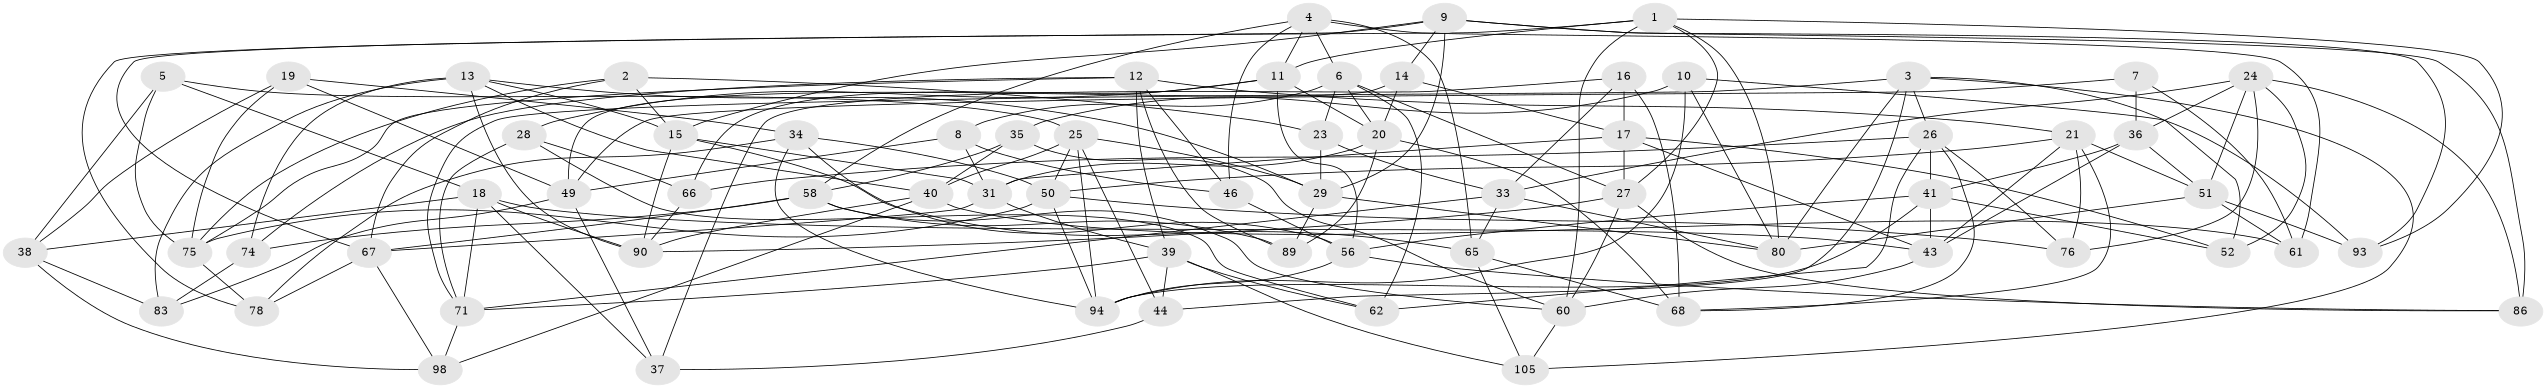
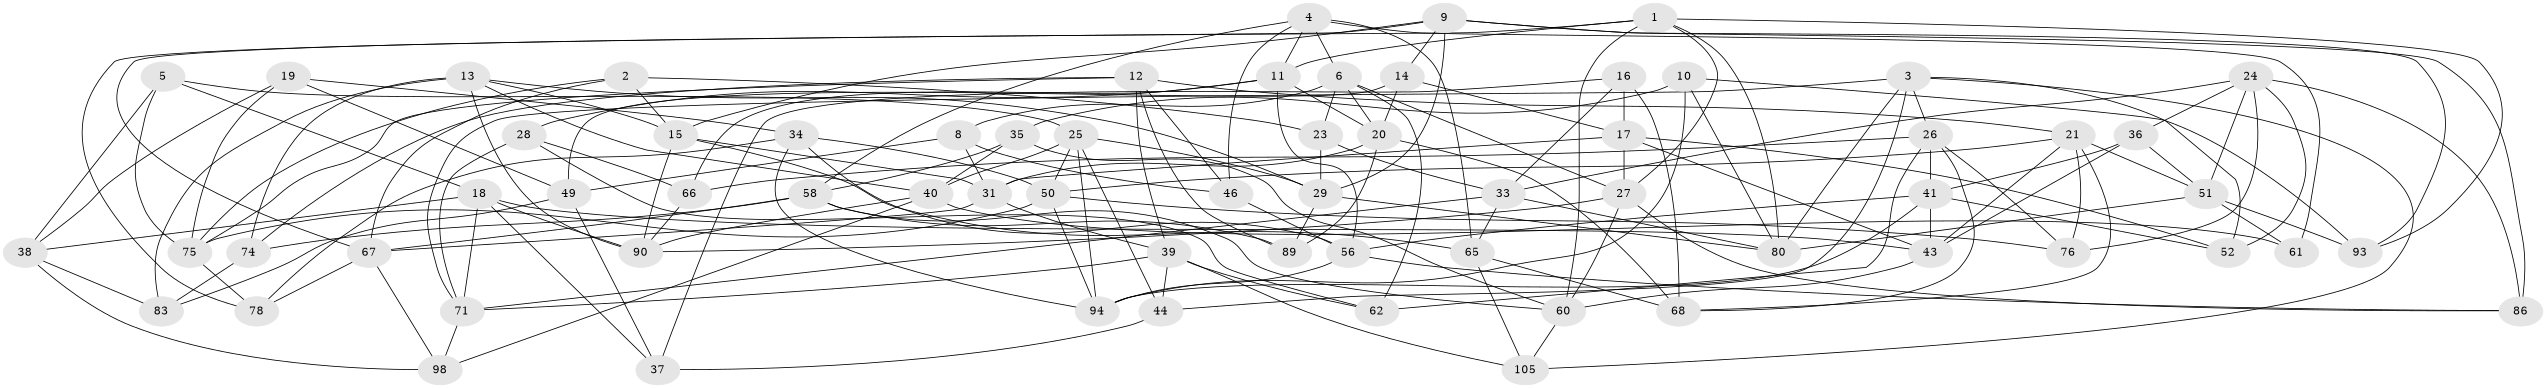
(2136, 77) -> none
